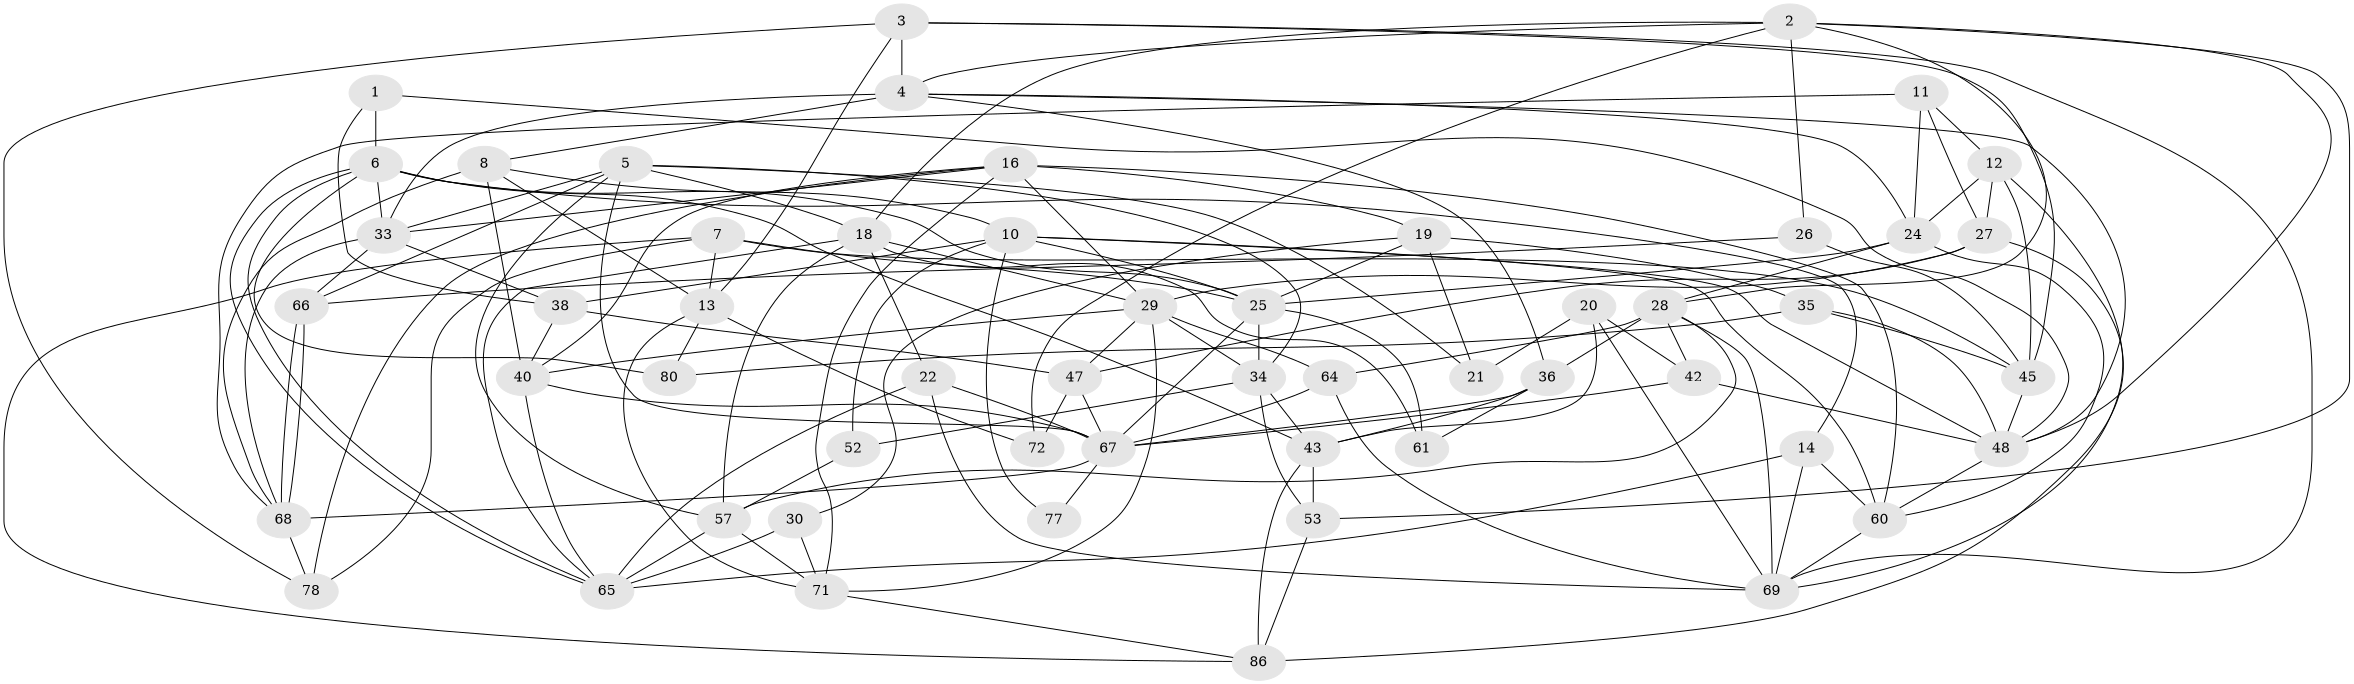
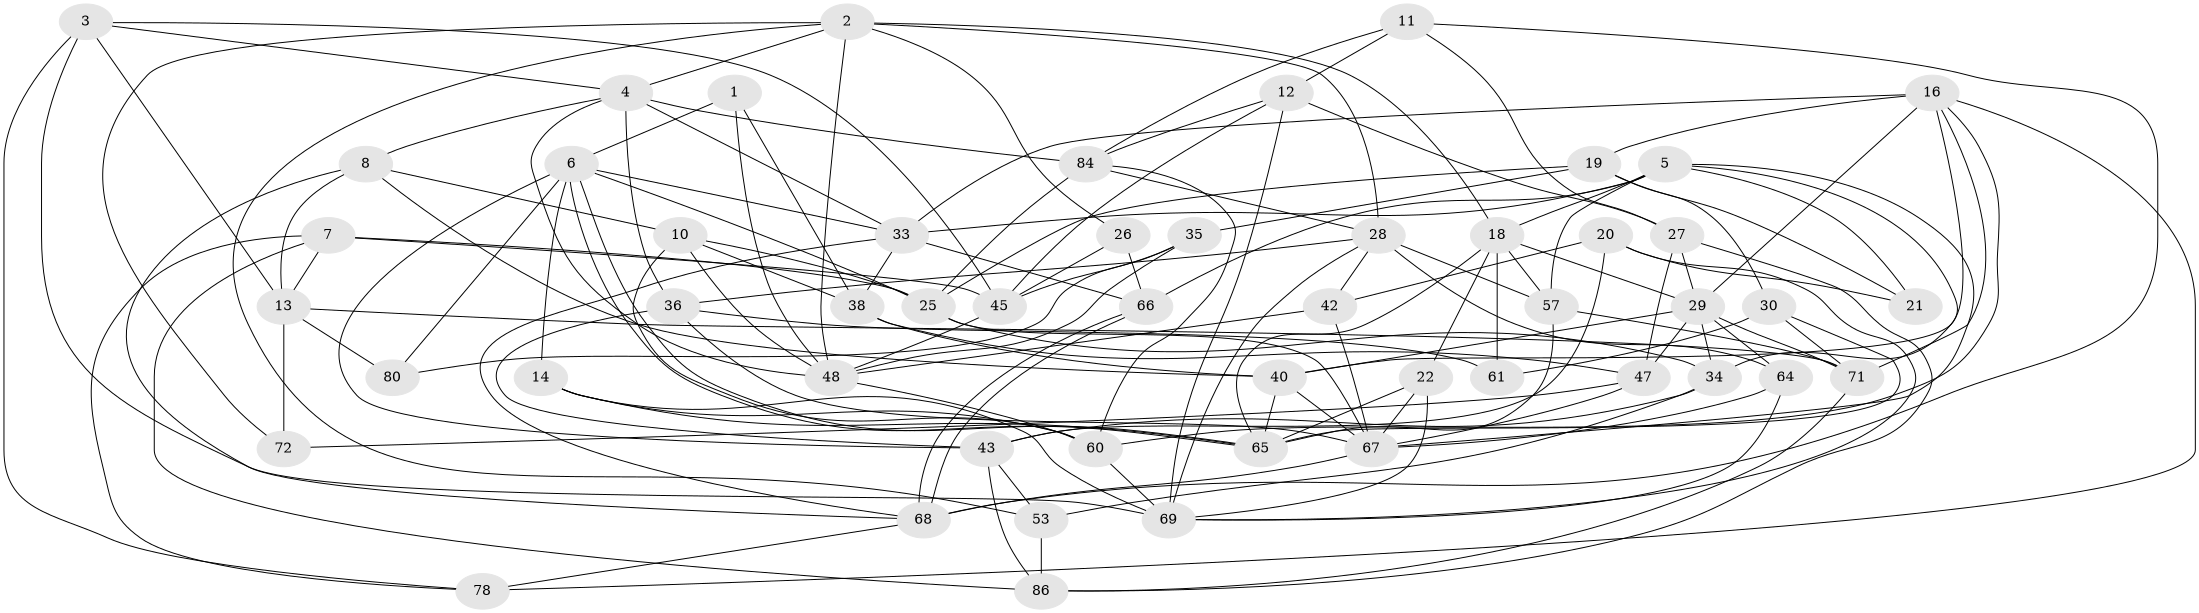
(1914, 235) -> (1086, 164)
(1371, 338) -> (1682, 340)
(853, 449) -> none
(1054, 520) -> none
